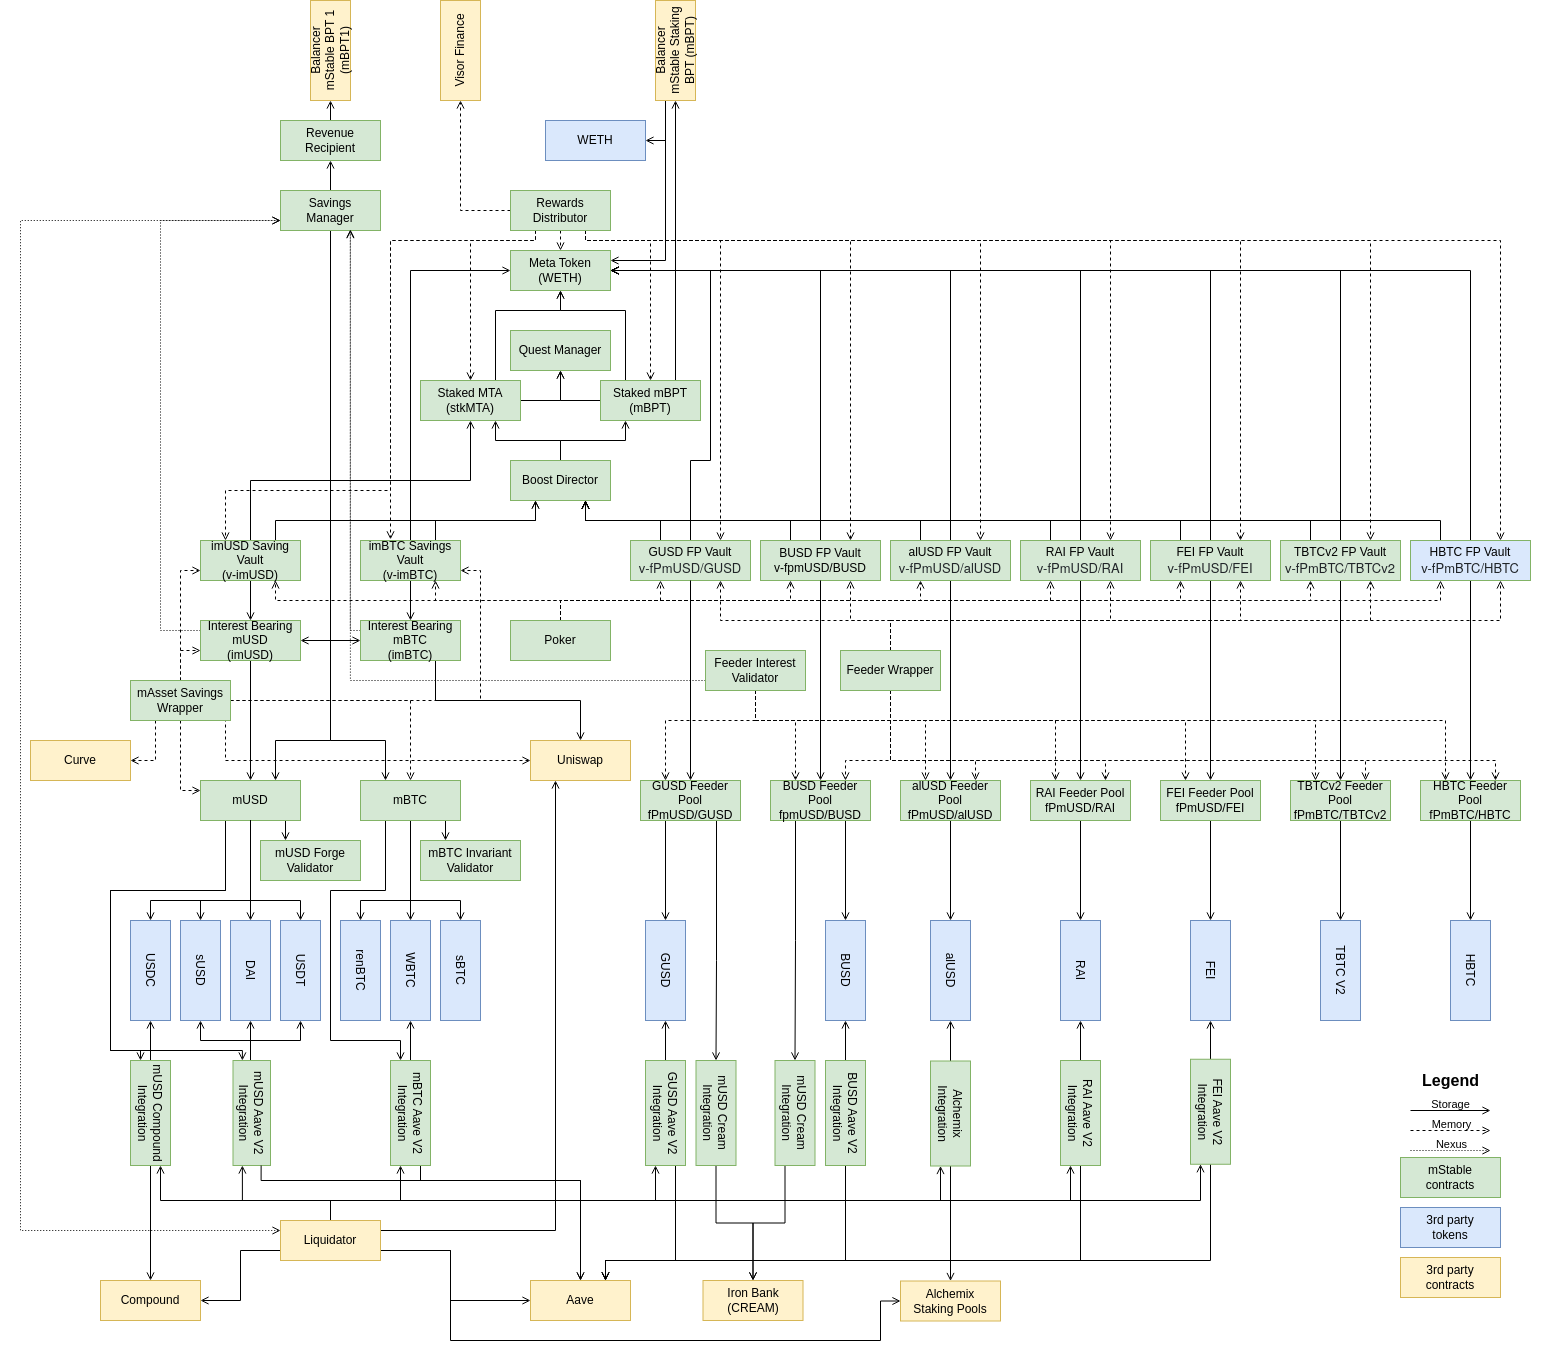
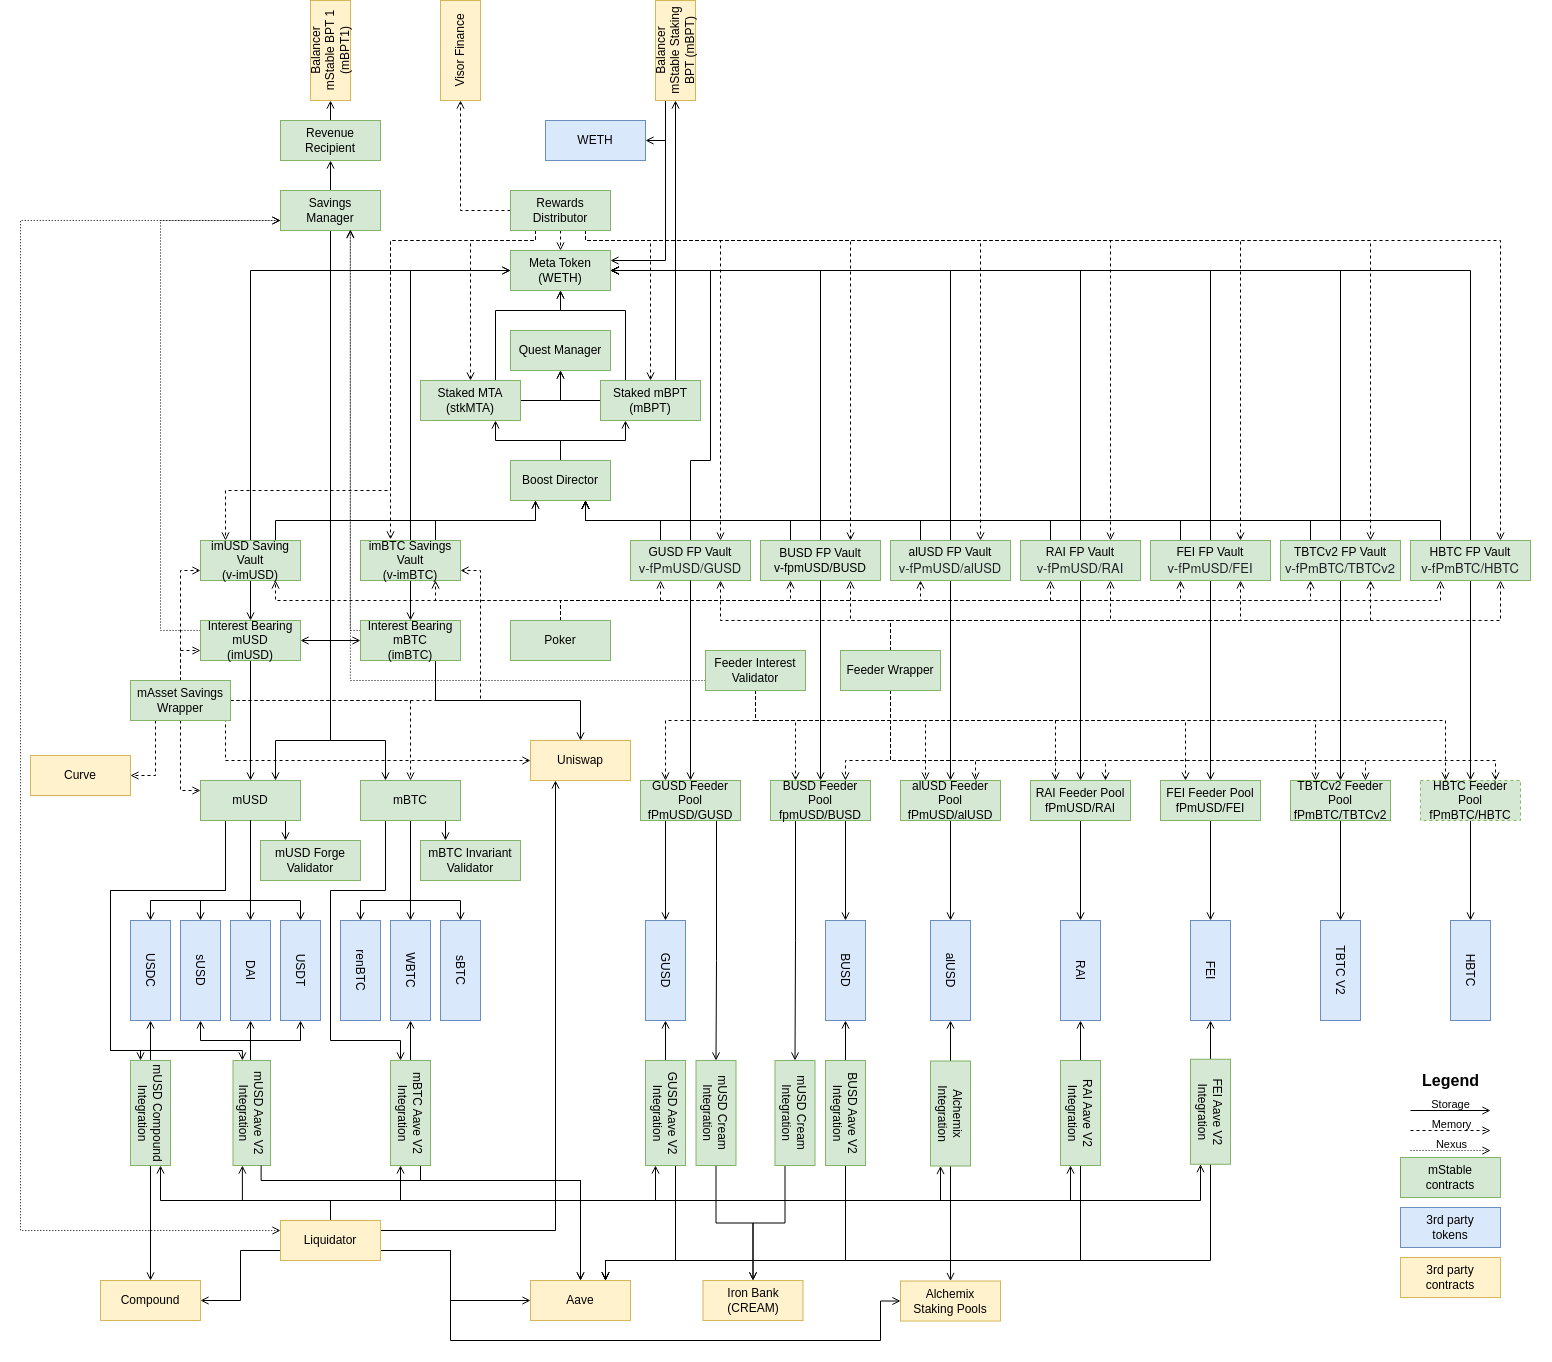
(388, 481) -> (251, 299)
(1471, 561) -> (1471, 561)
(81, 761) -> (81, 776)
(1471, 801) -> (1471, 801)
